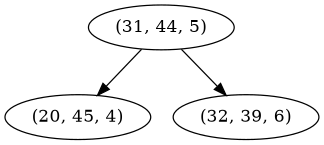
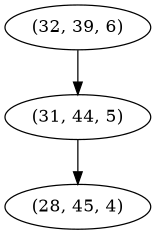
(199, 68) -> (78, 66)
(78, 117) -> (78, 207)
